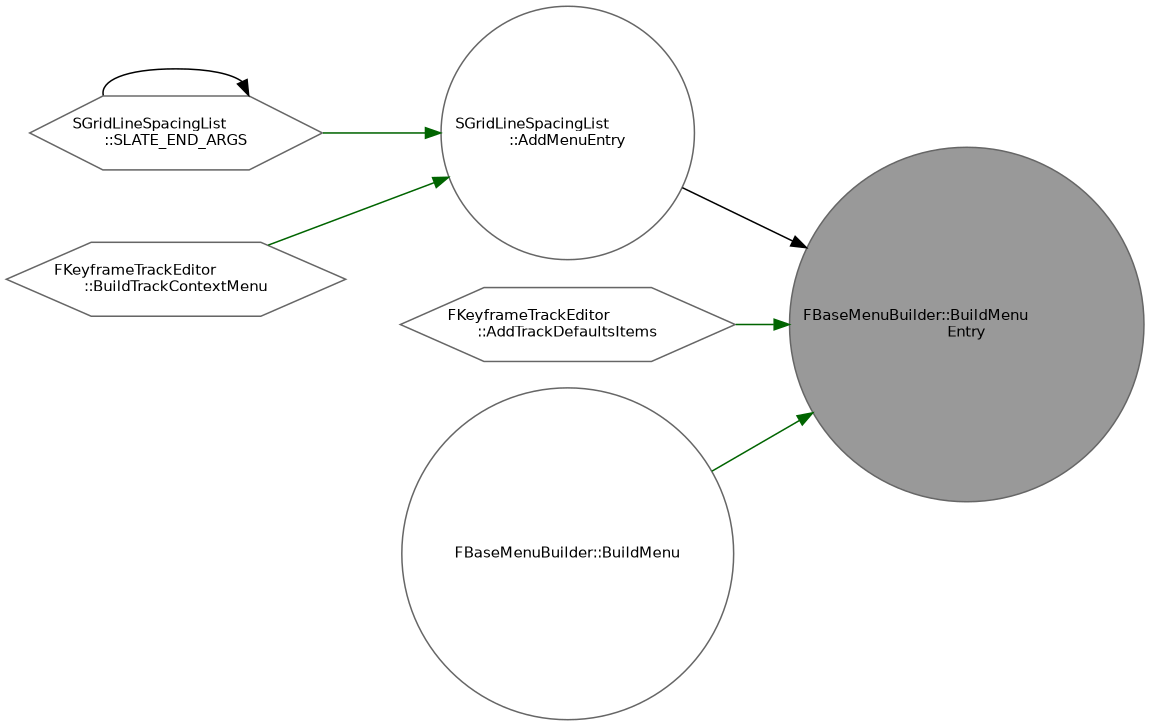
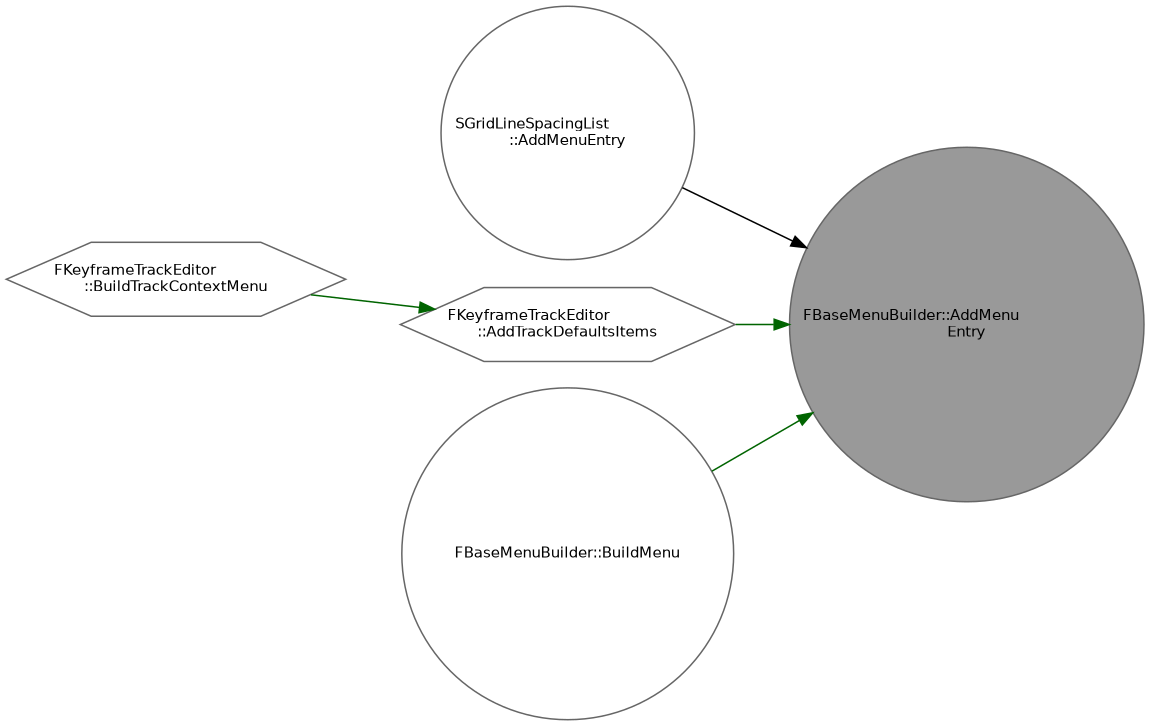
(176, 133) -> none
(351, 214) -> (365, 301)
(967, 325) -> (967, 325)
